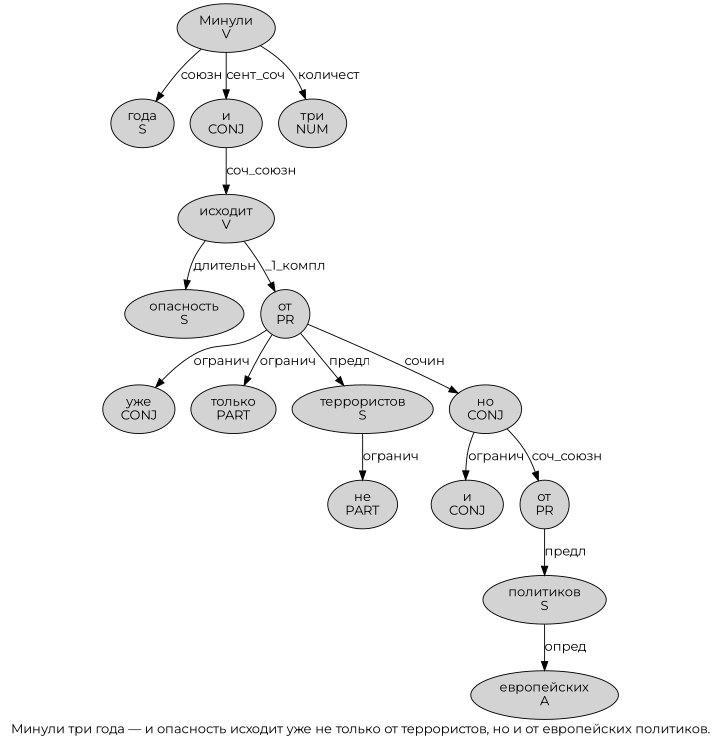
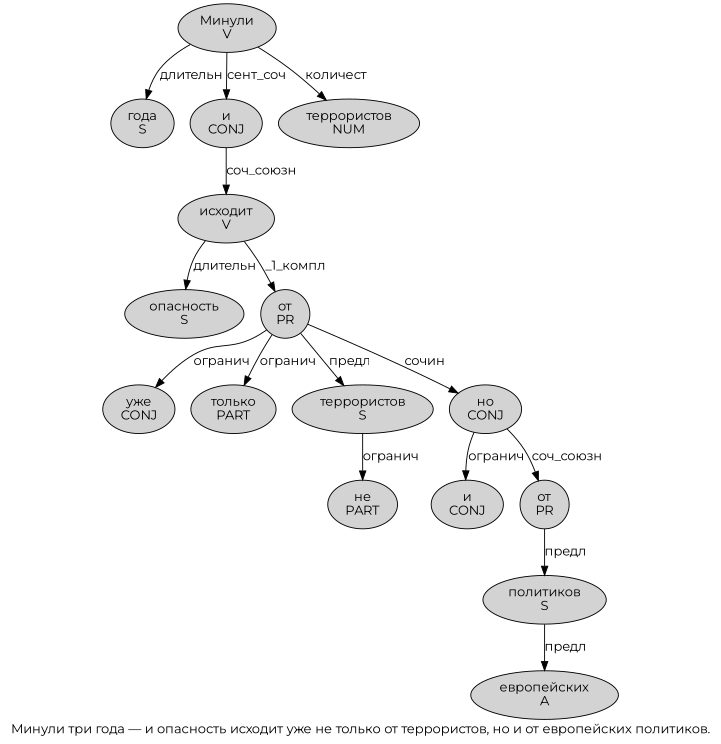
(202, 76) -> (192, 76)
(313, 123) -> (349, 123)
(566, 647) -> (566, 647)
